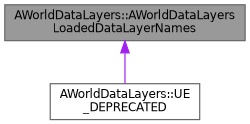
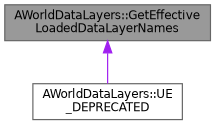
(125, 23) -> (108, 23)
